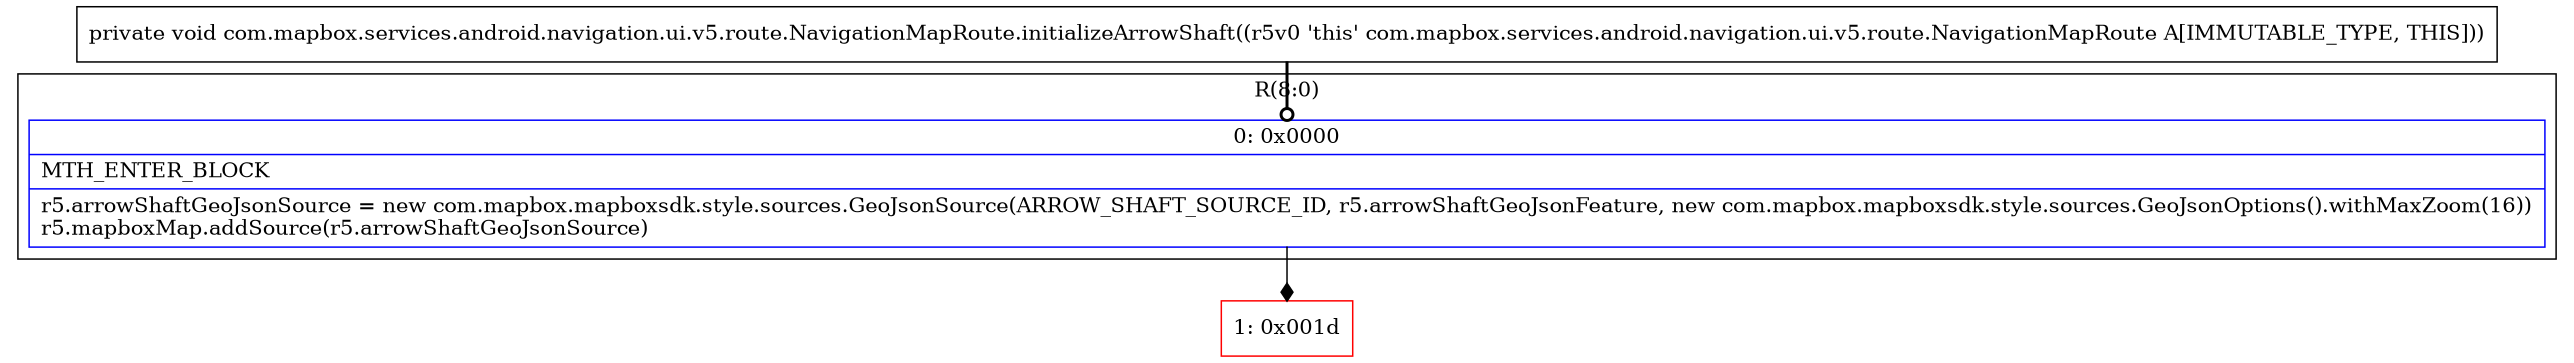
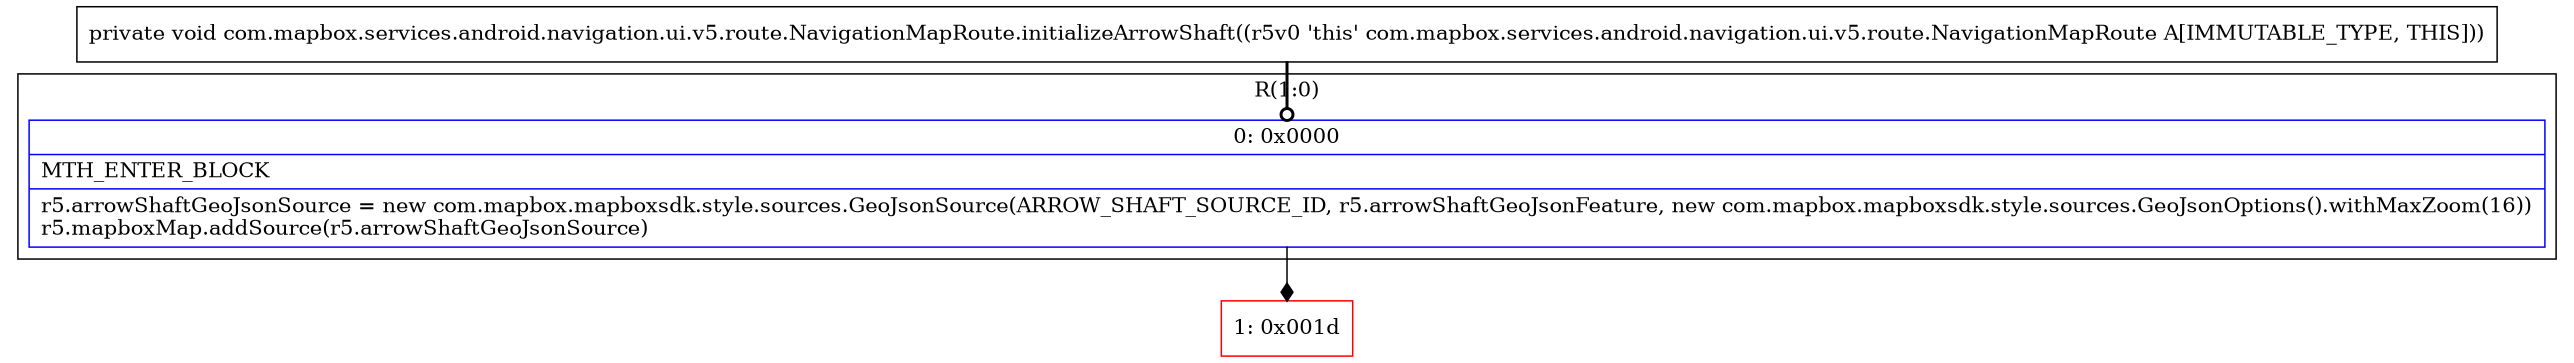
(1287, 91) -> (1287, 91)
